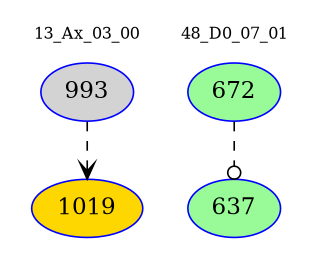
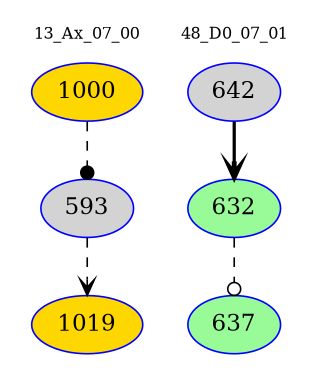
(87, 35) -> (87, 35)
none -> (87, 92)
(87, 92) -> (87, 208)
none -> (234, 92)
(234, 92) -> (234, 208)
